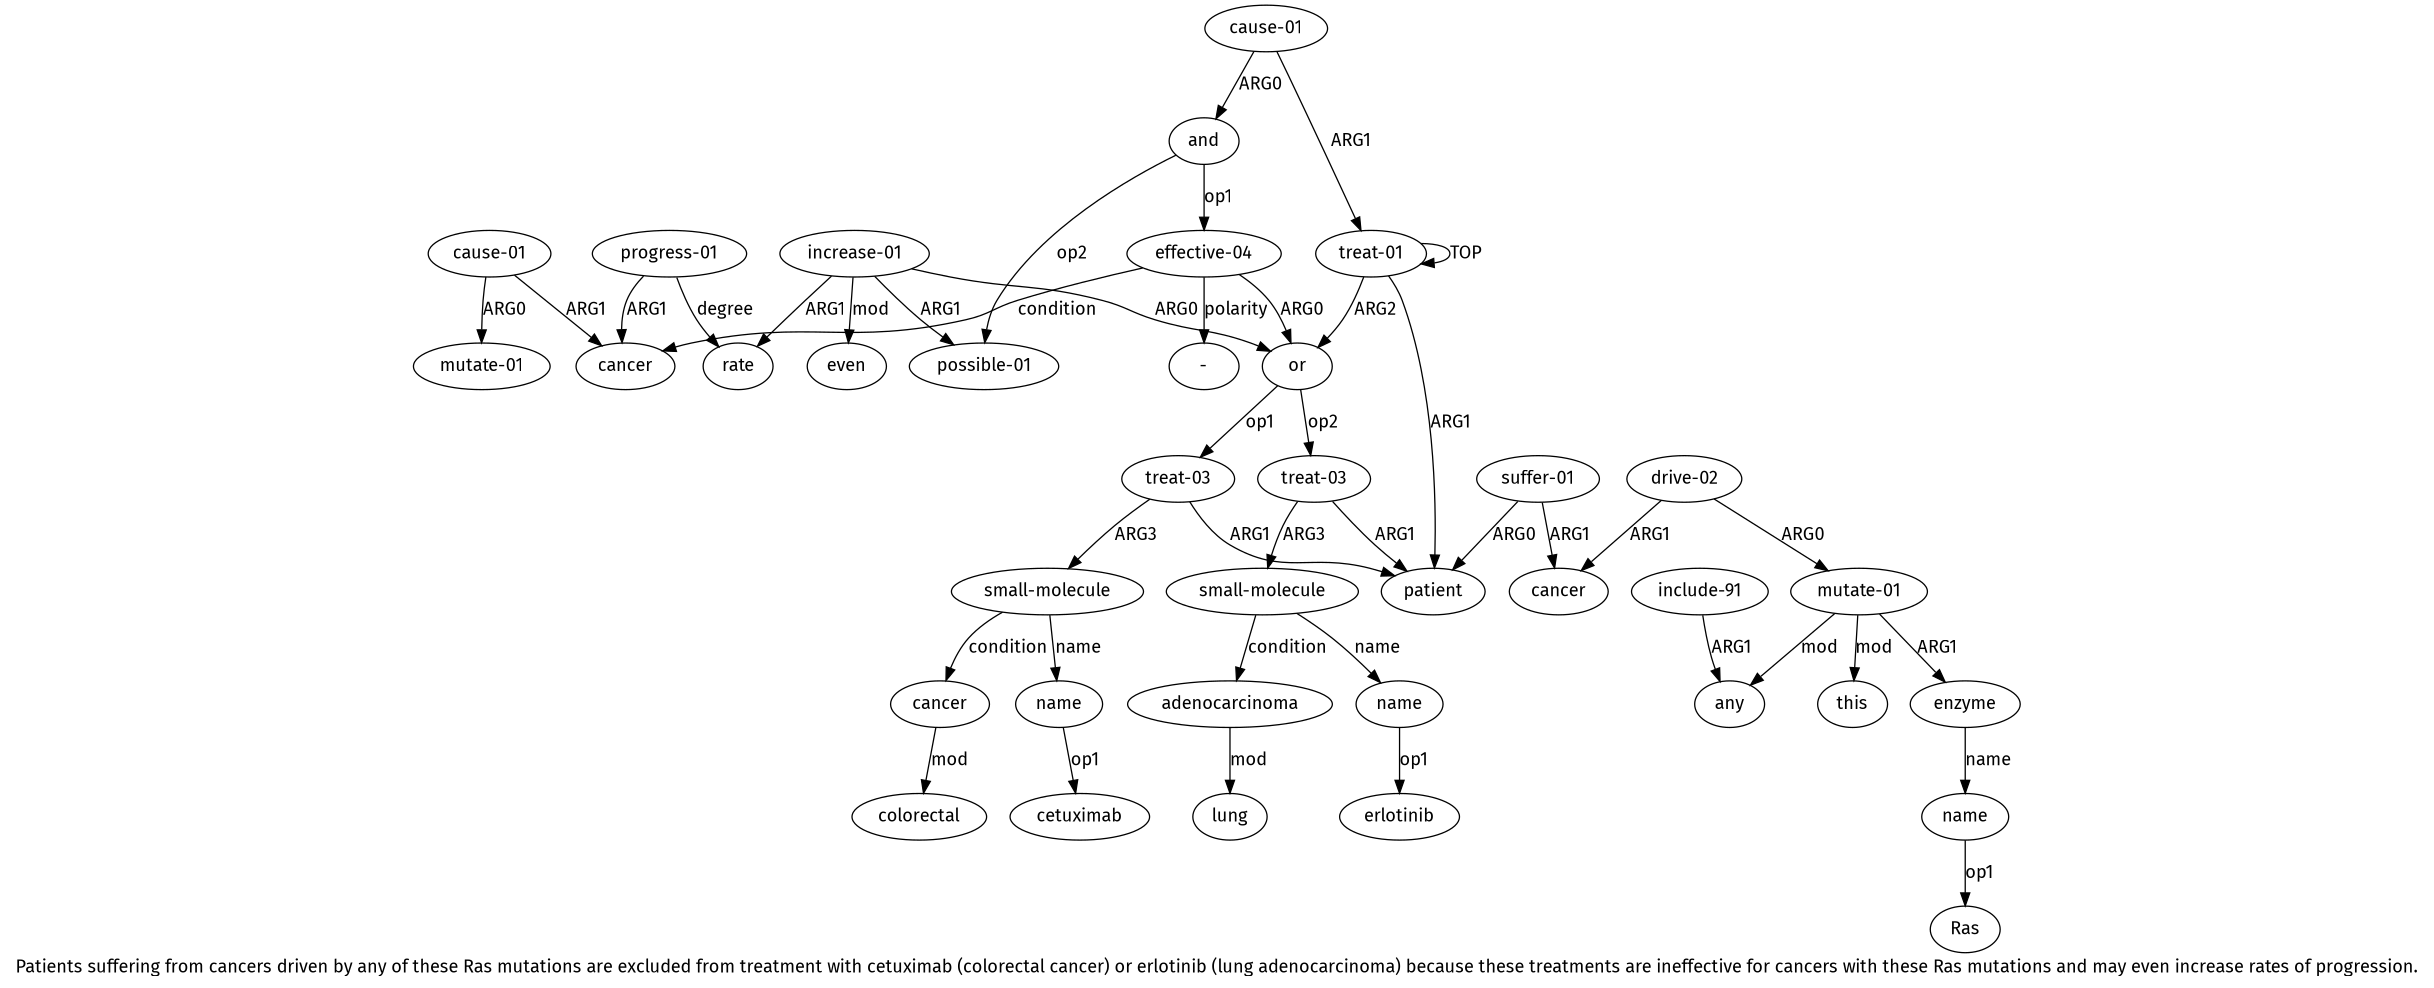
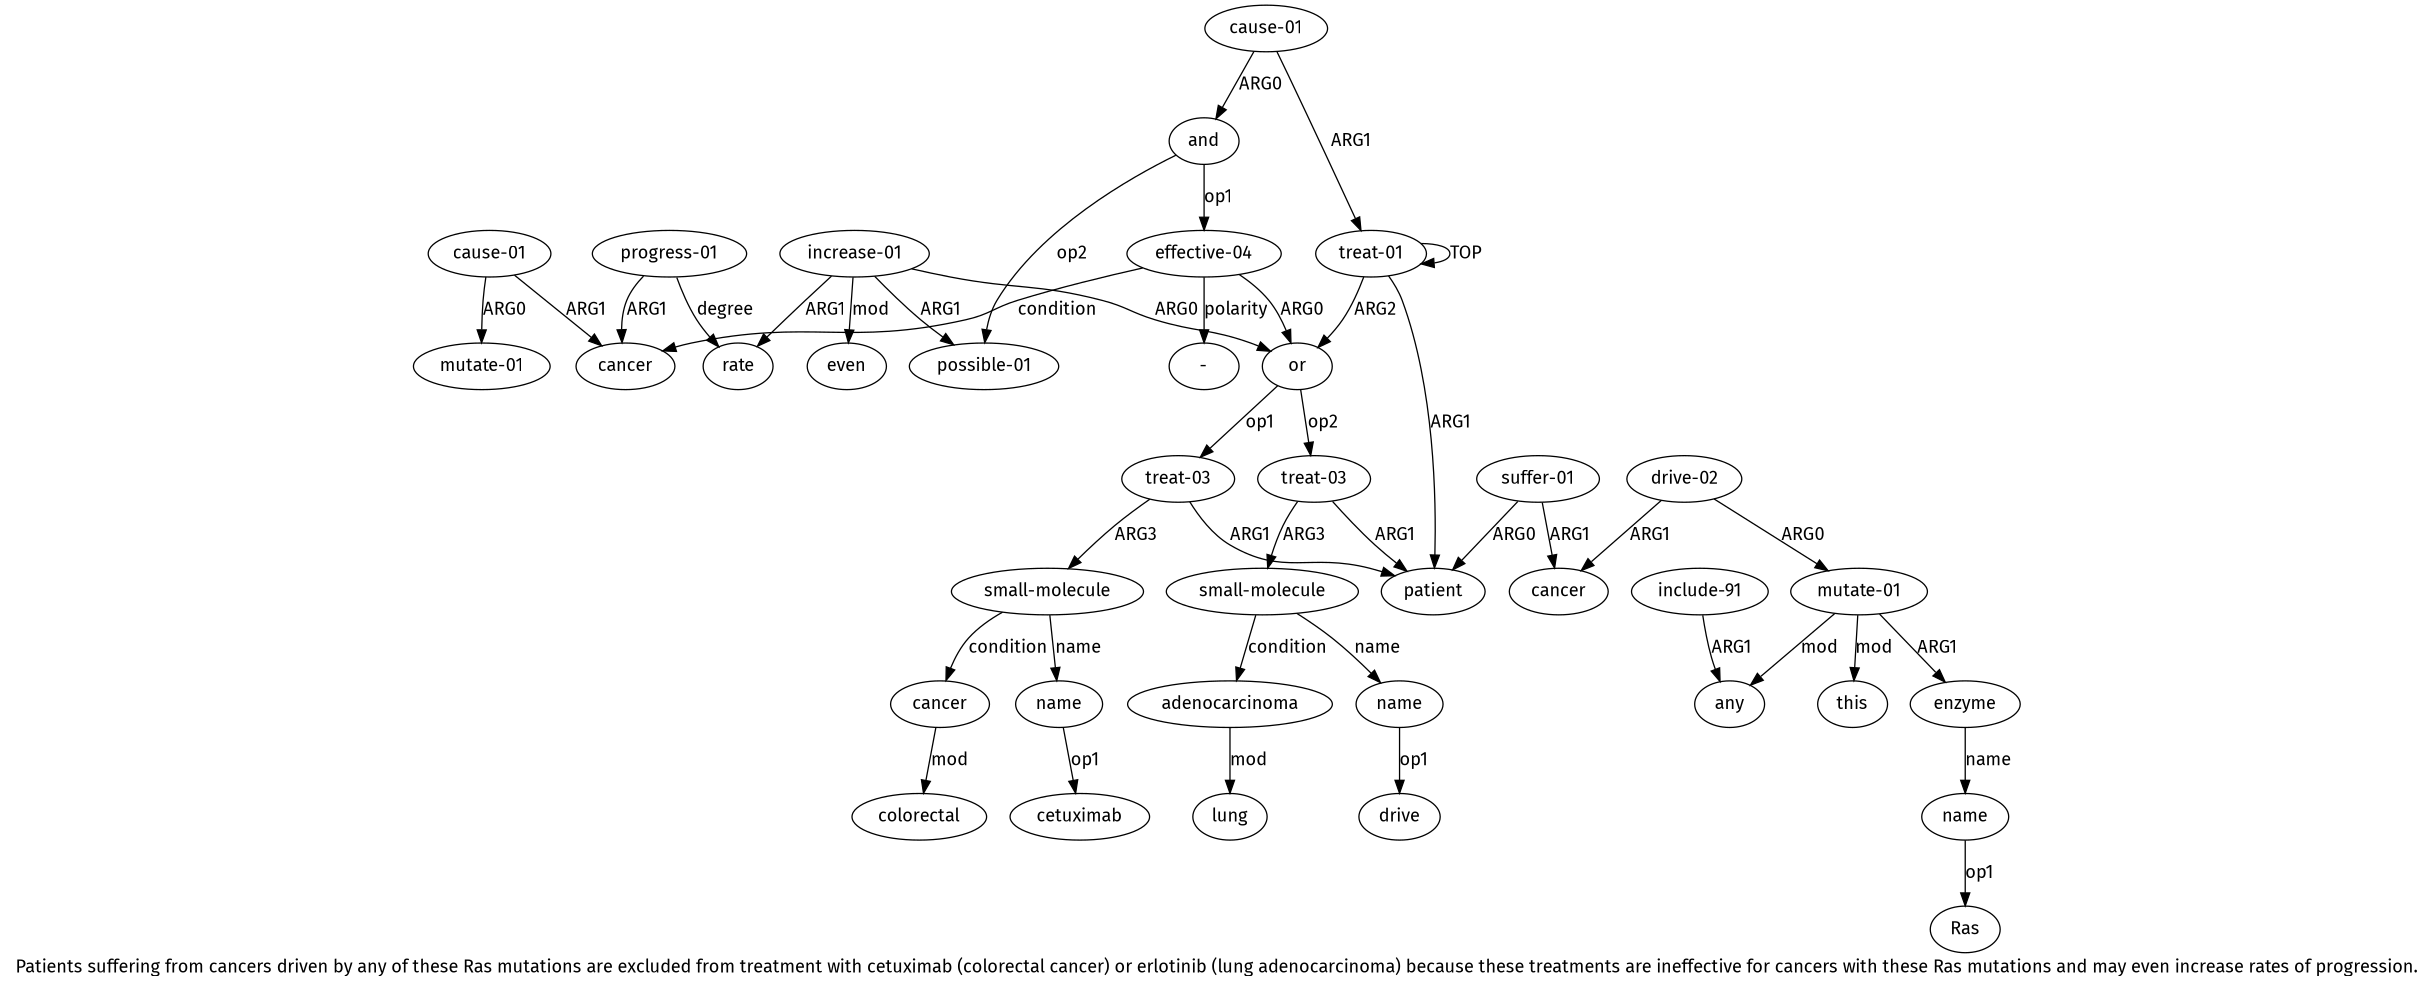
(1400, 817) -> (1400, 817)
